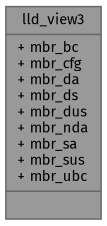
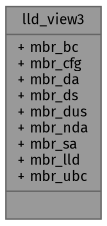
(51, 160) -> (49, 160)
